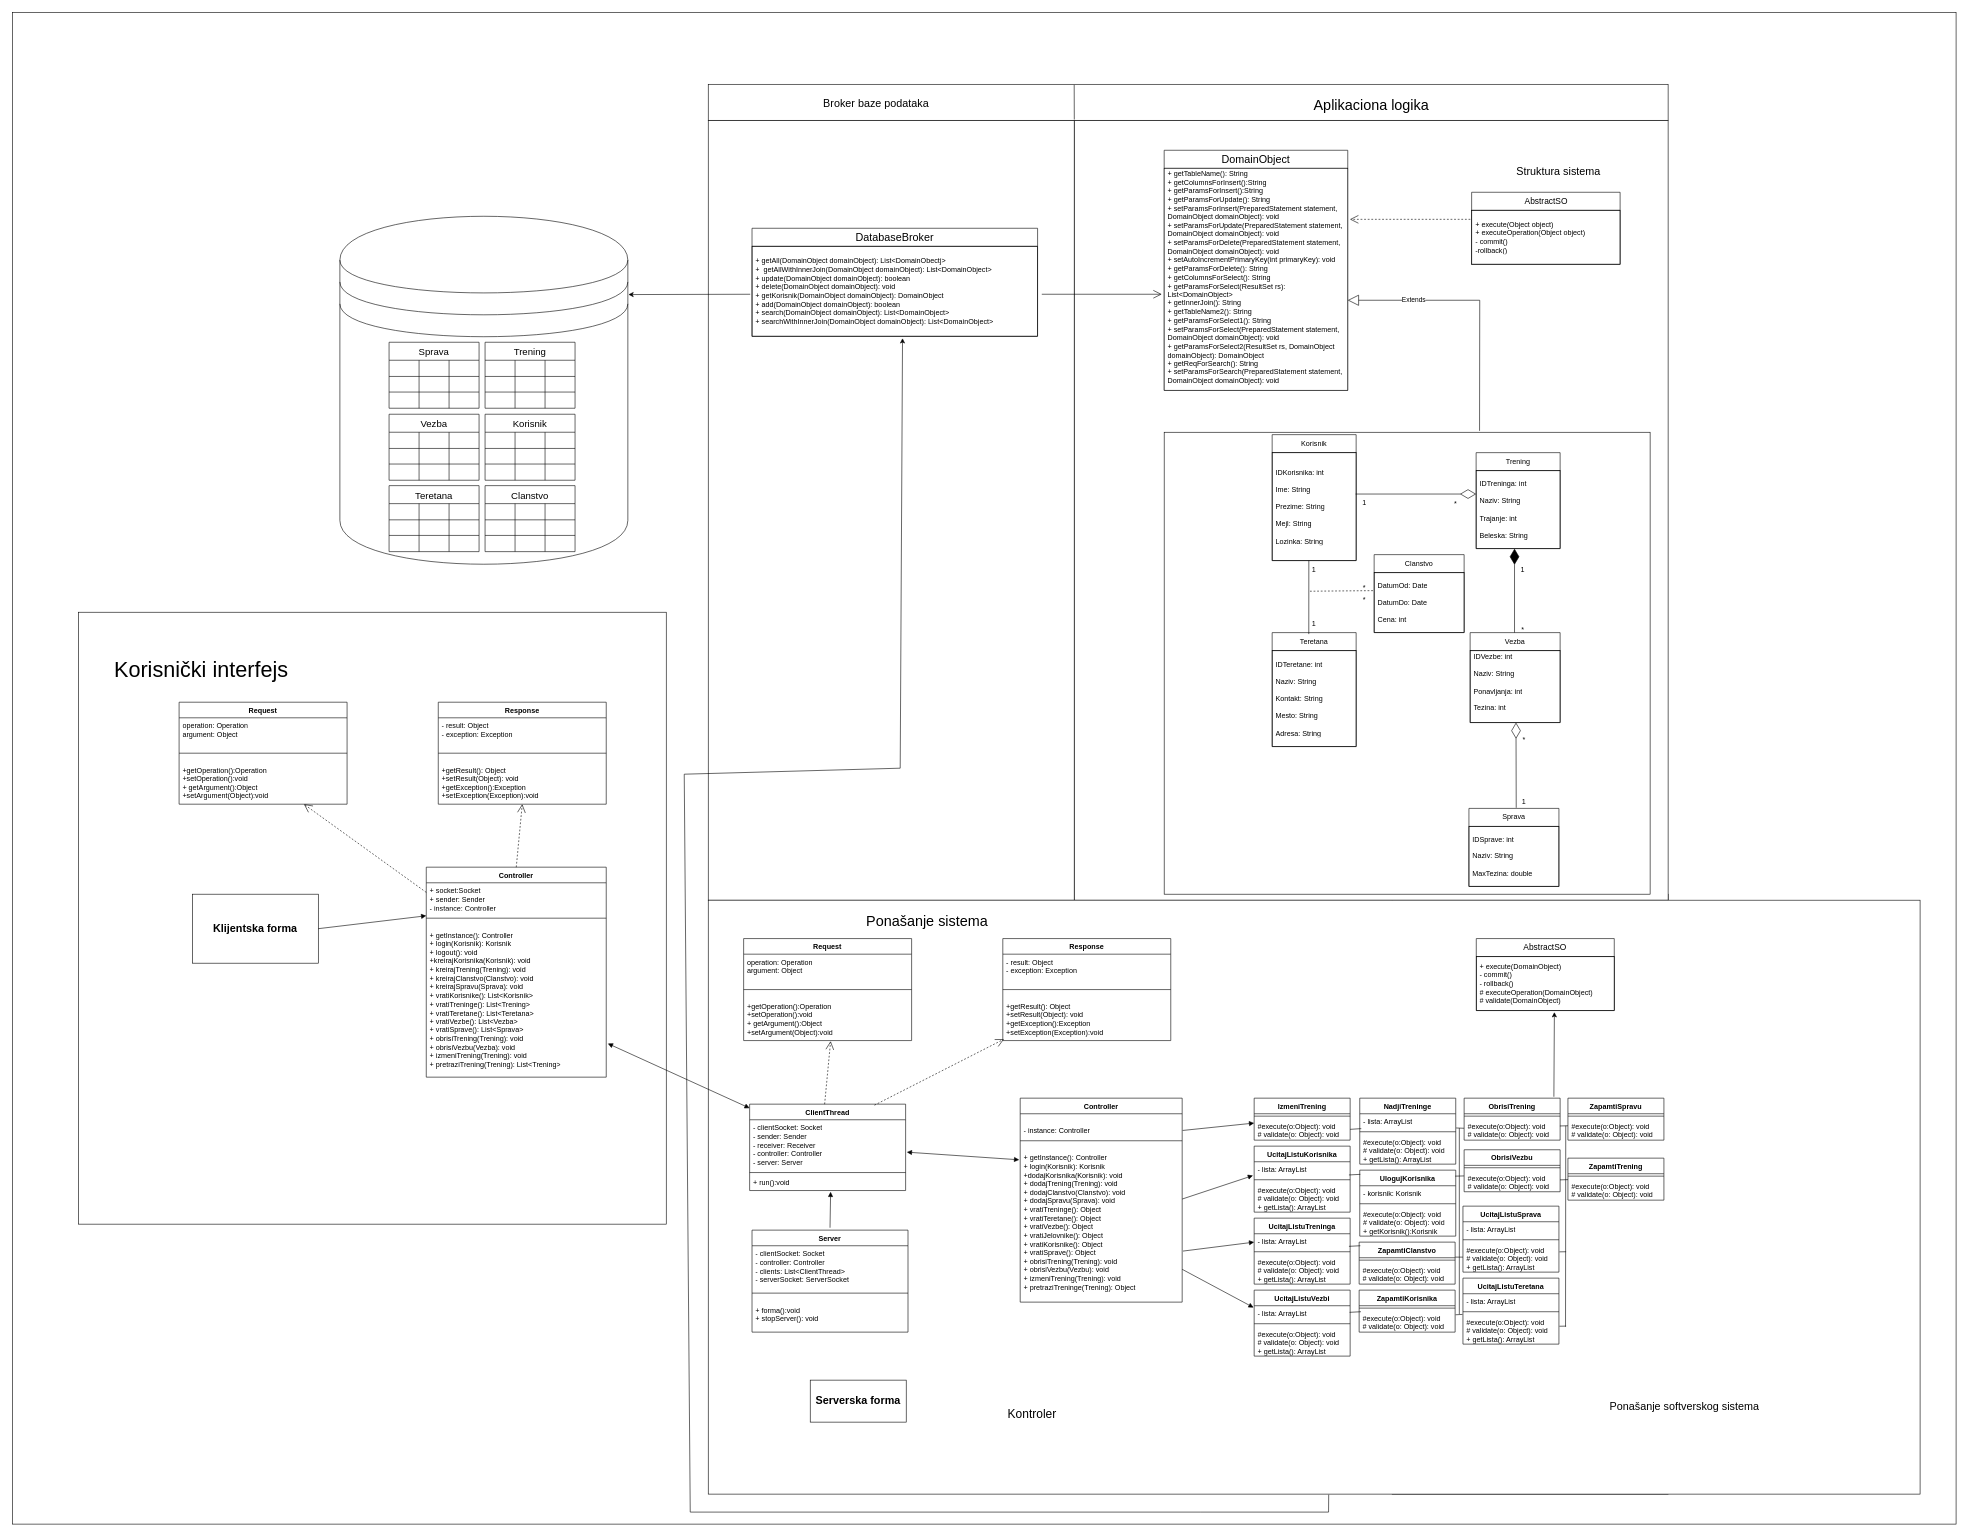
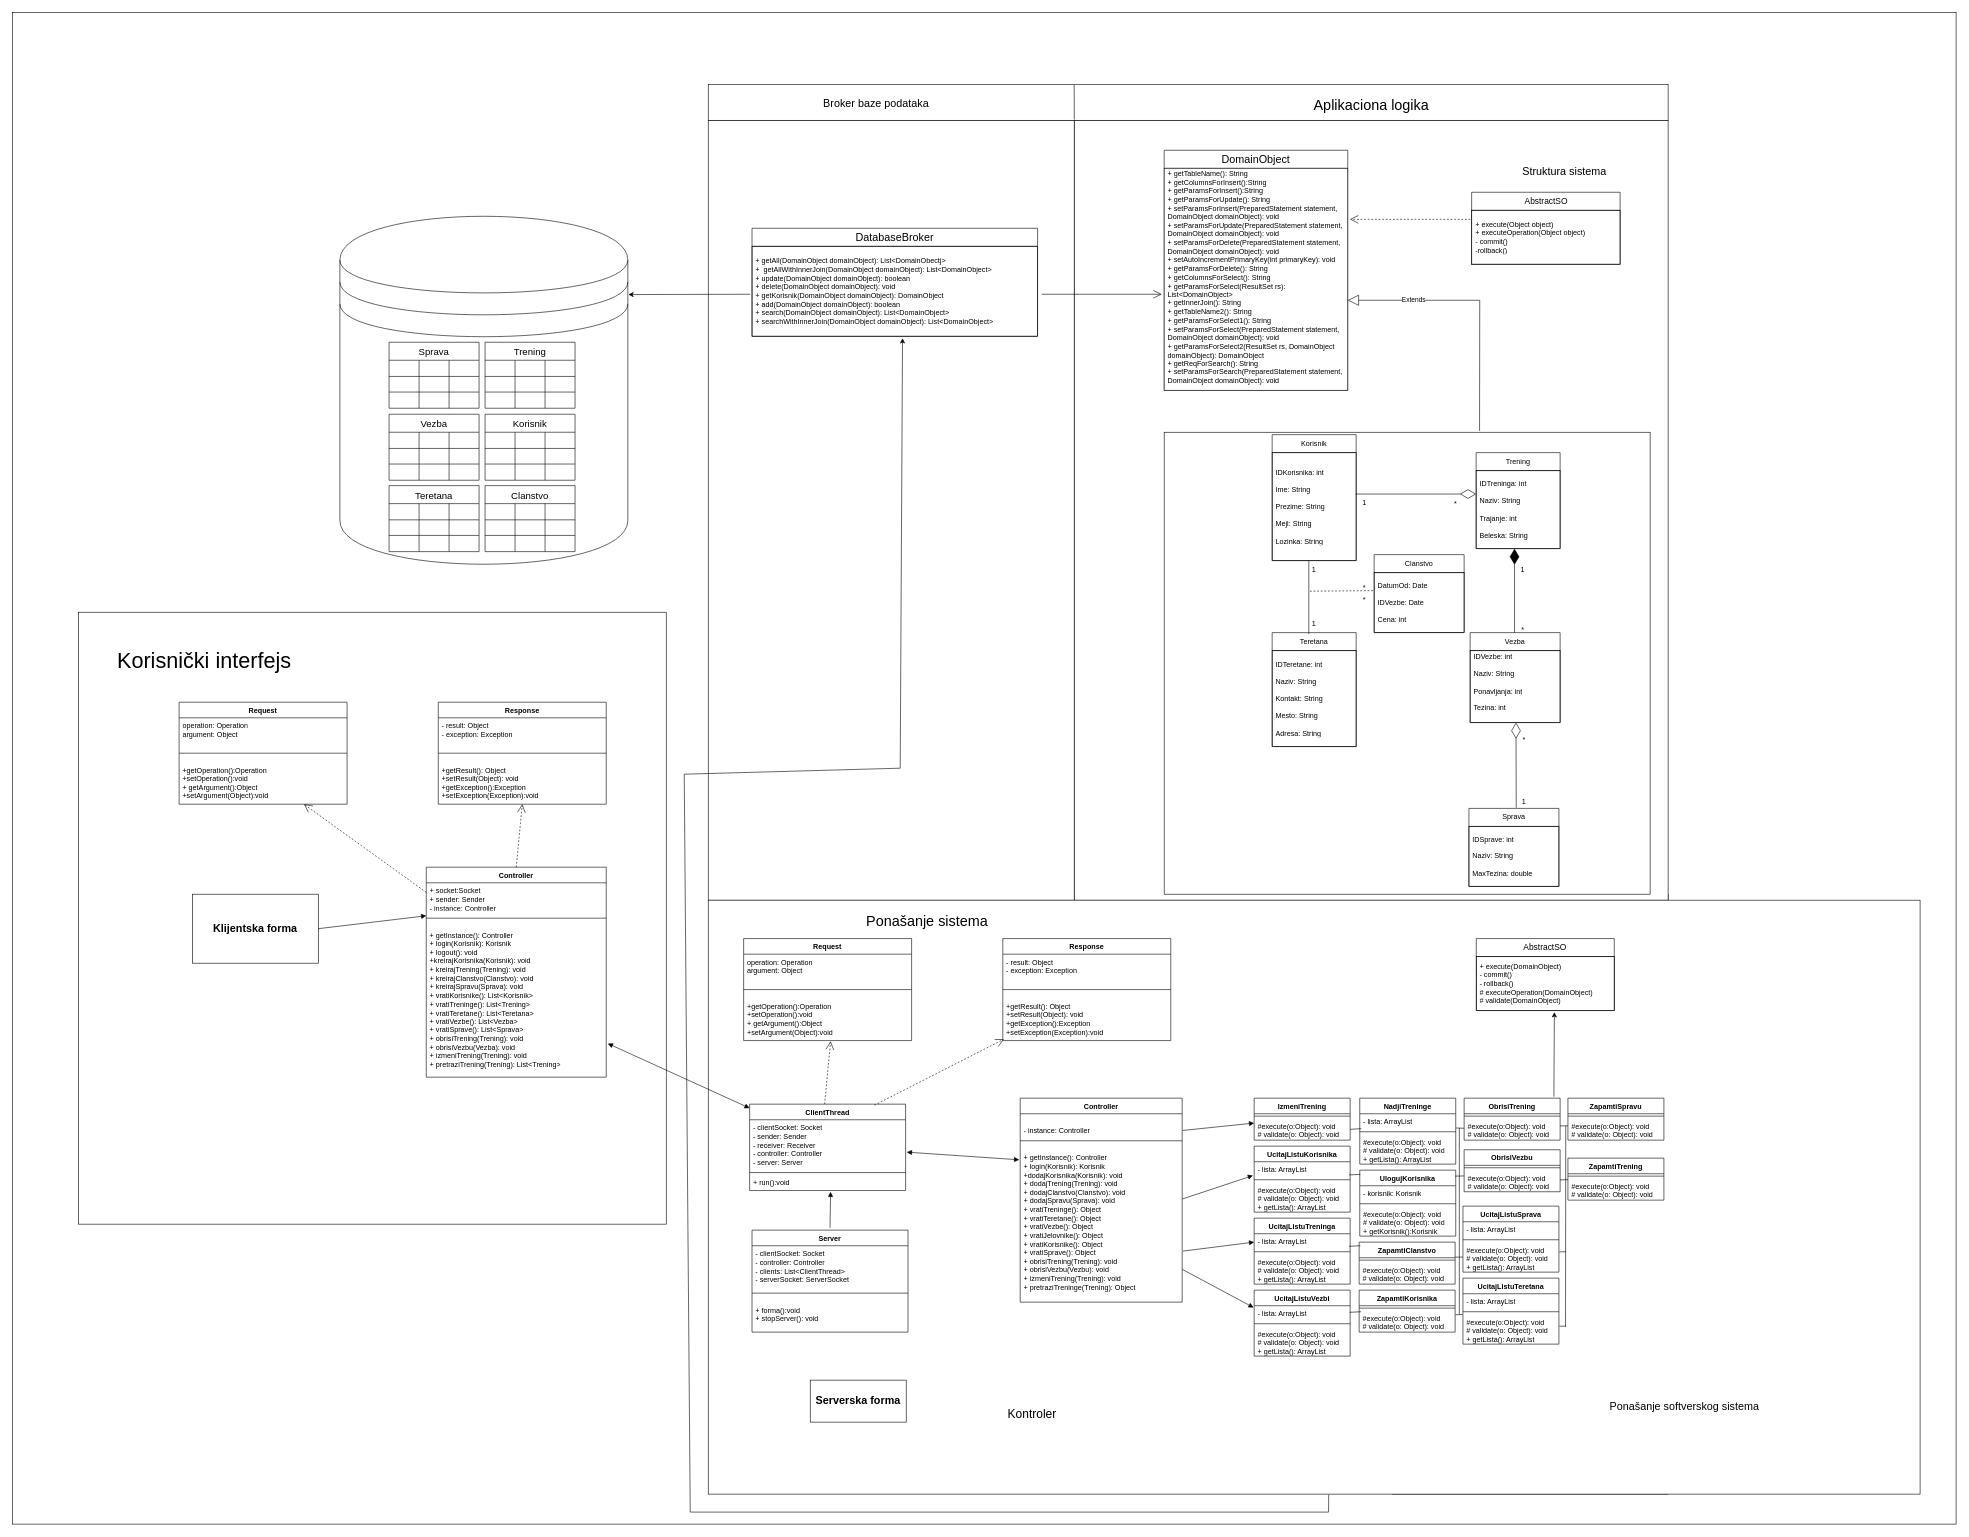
(1559, 171) -> (1565, 171)
(1402, 603) -> (1402, 603)
(201, 669) -> (204, 660)
